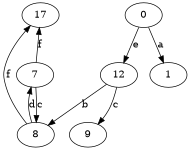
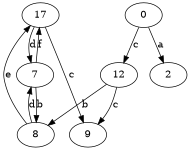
none -> (29, 41)
(136, 45) -> (136, 45)
none -> (63, 72)
(8, 75) -> (8, 75)
(168, 75) -> (168, 75)
(40, 105) -> (40, 105)
